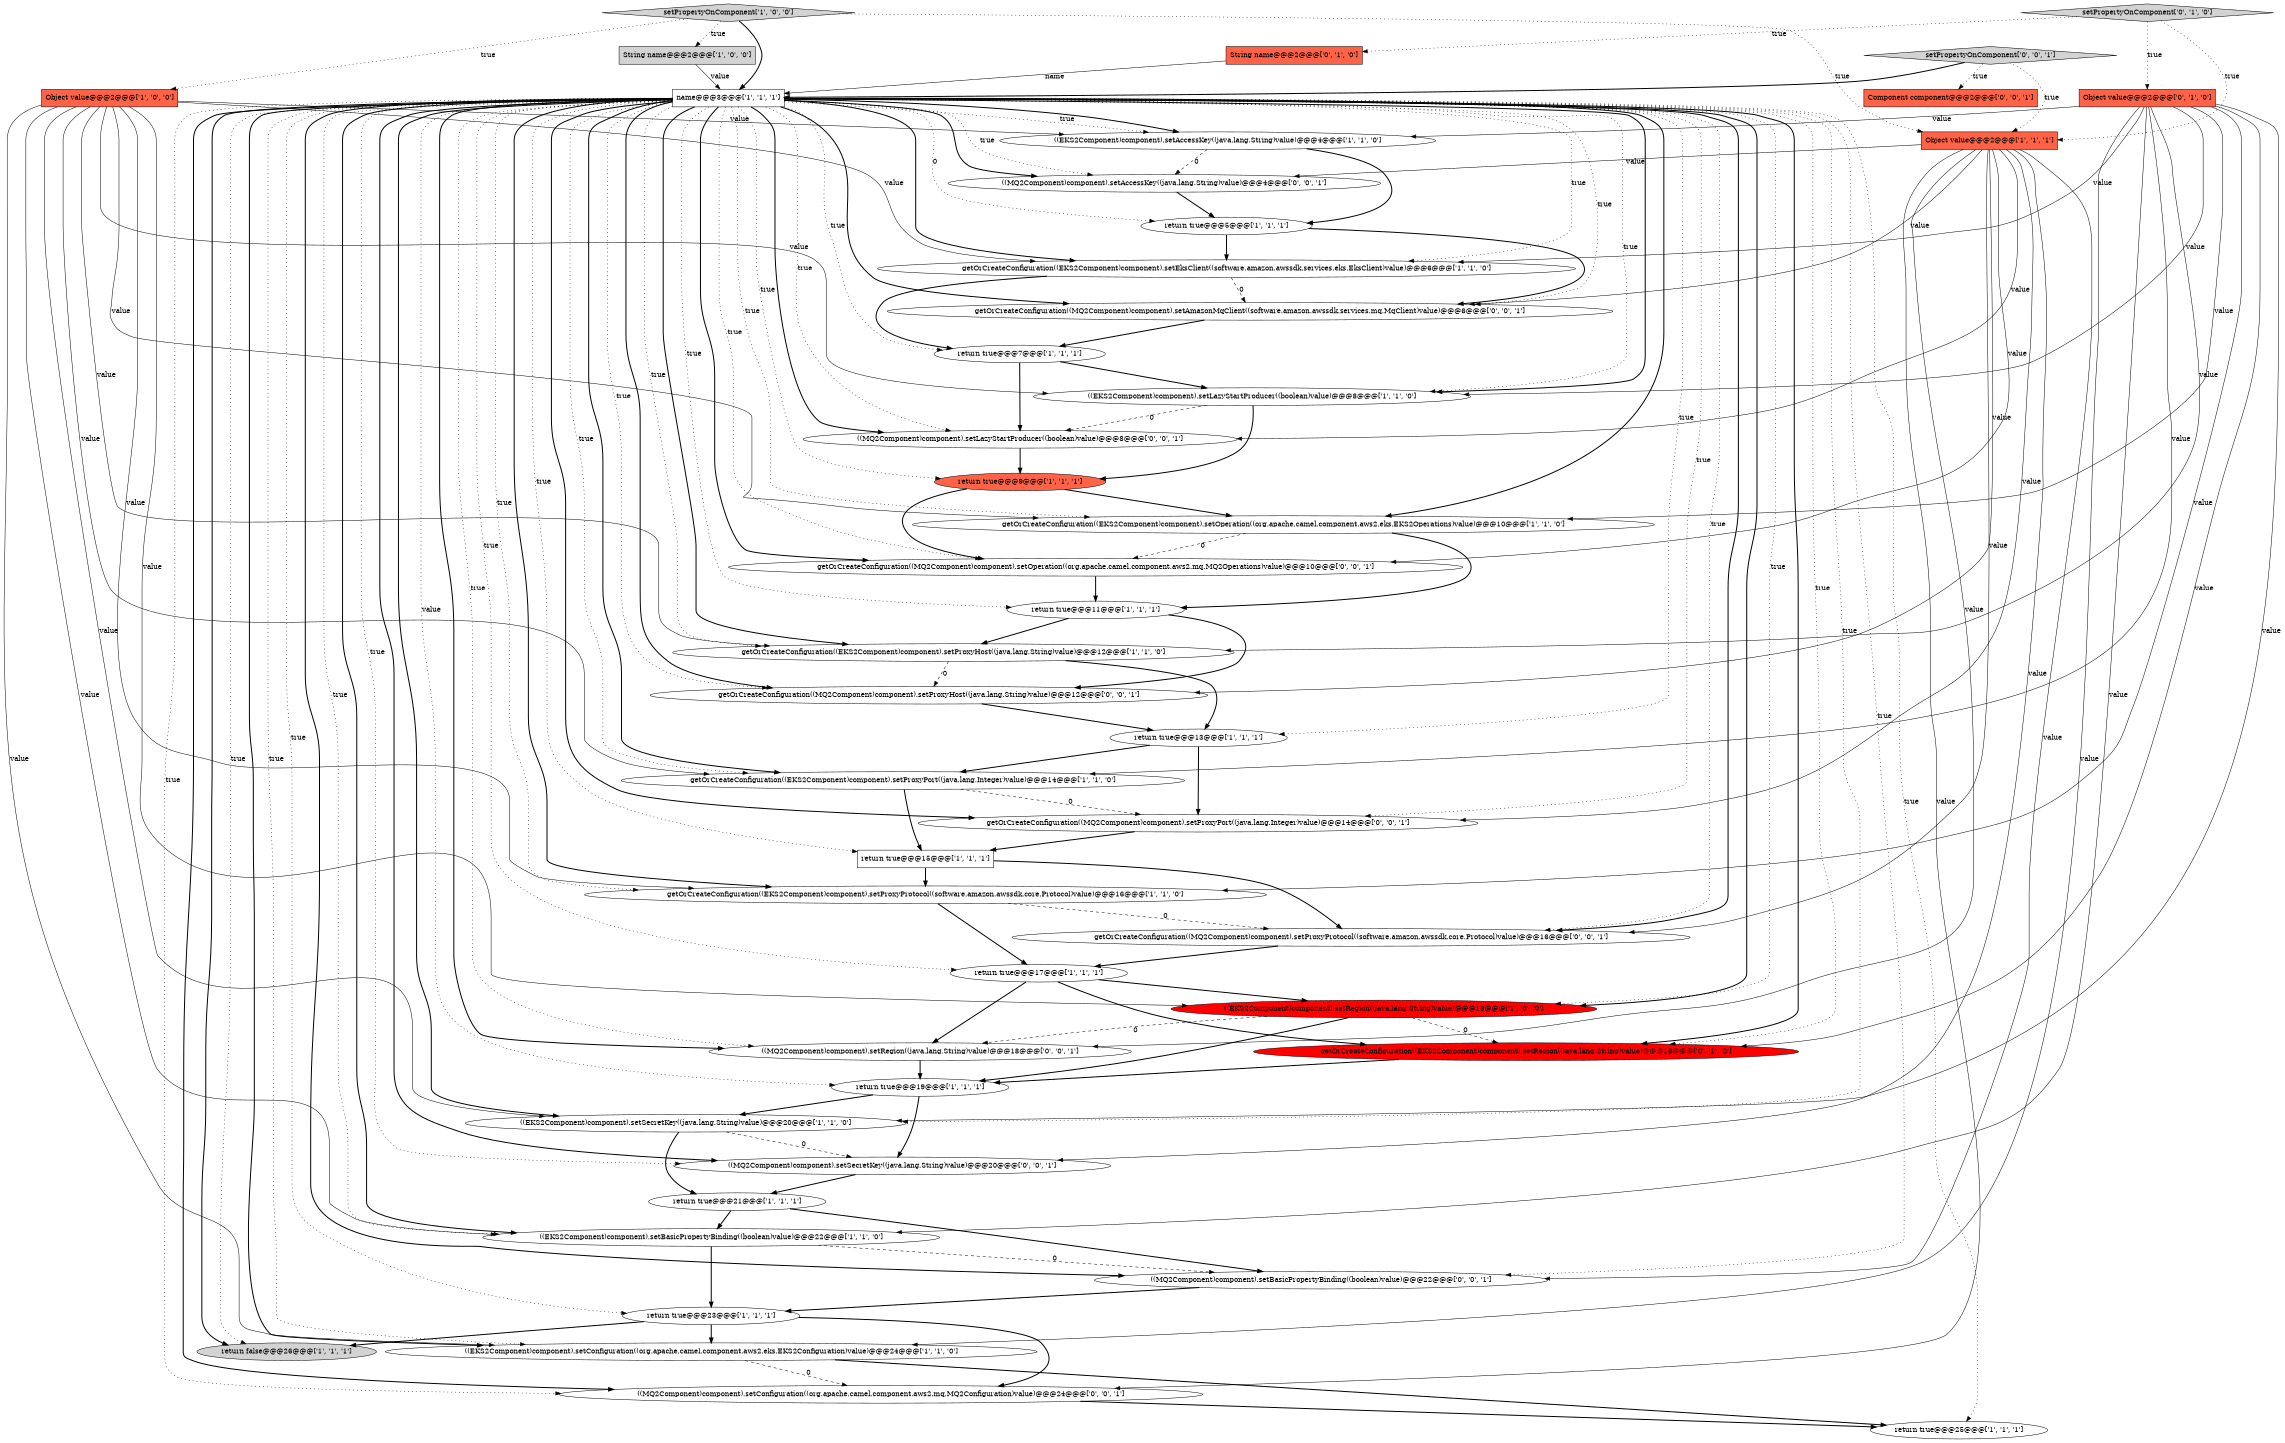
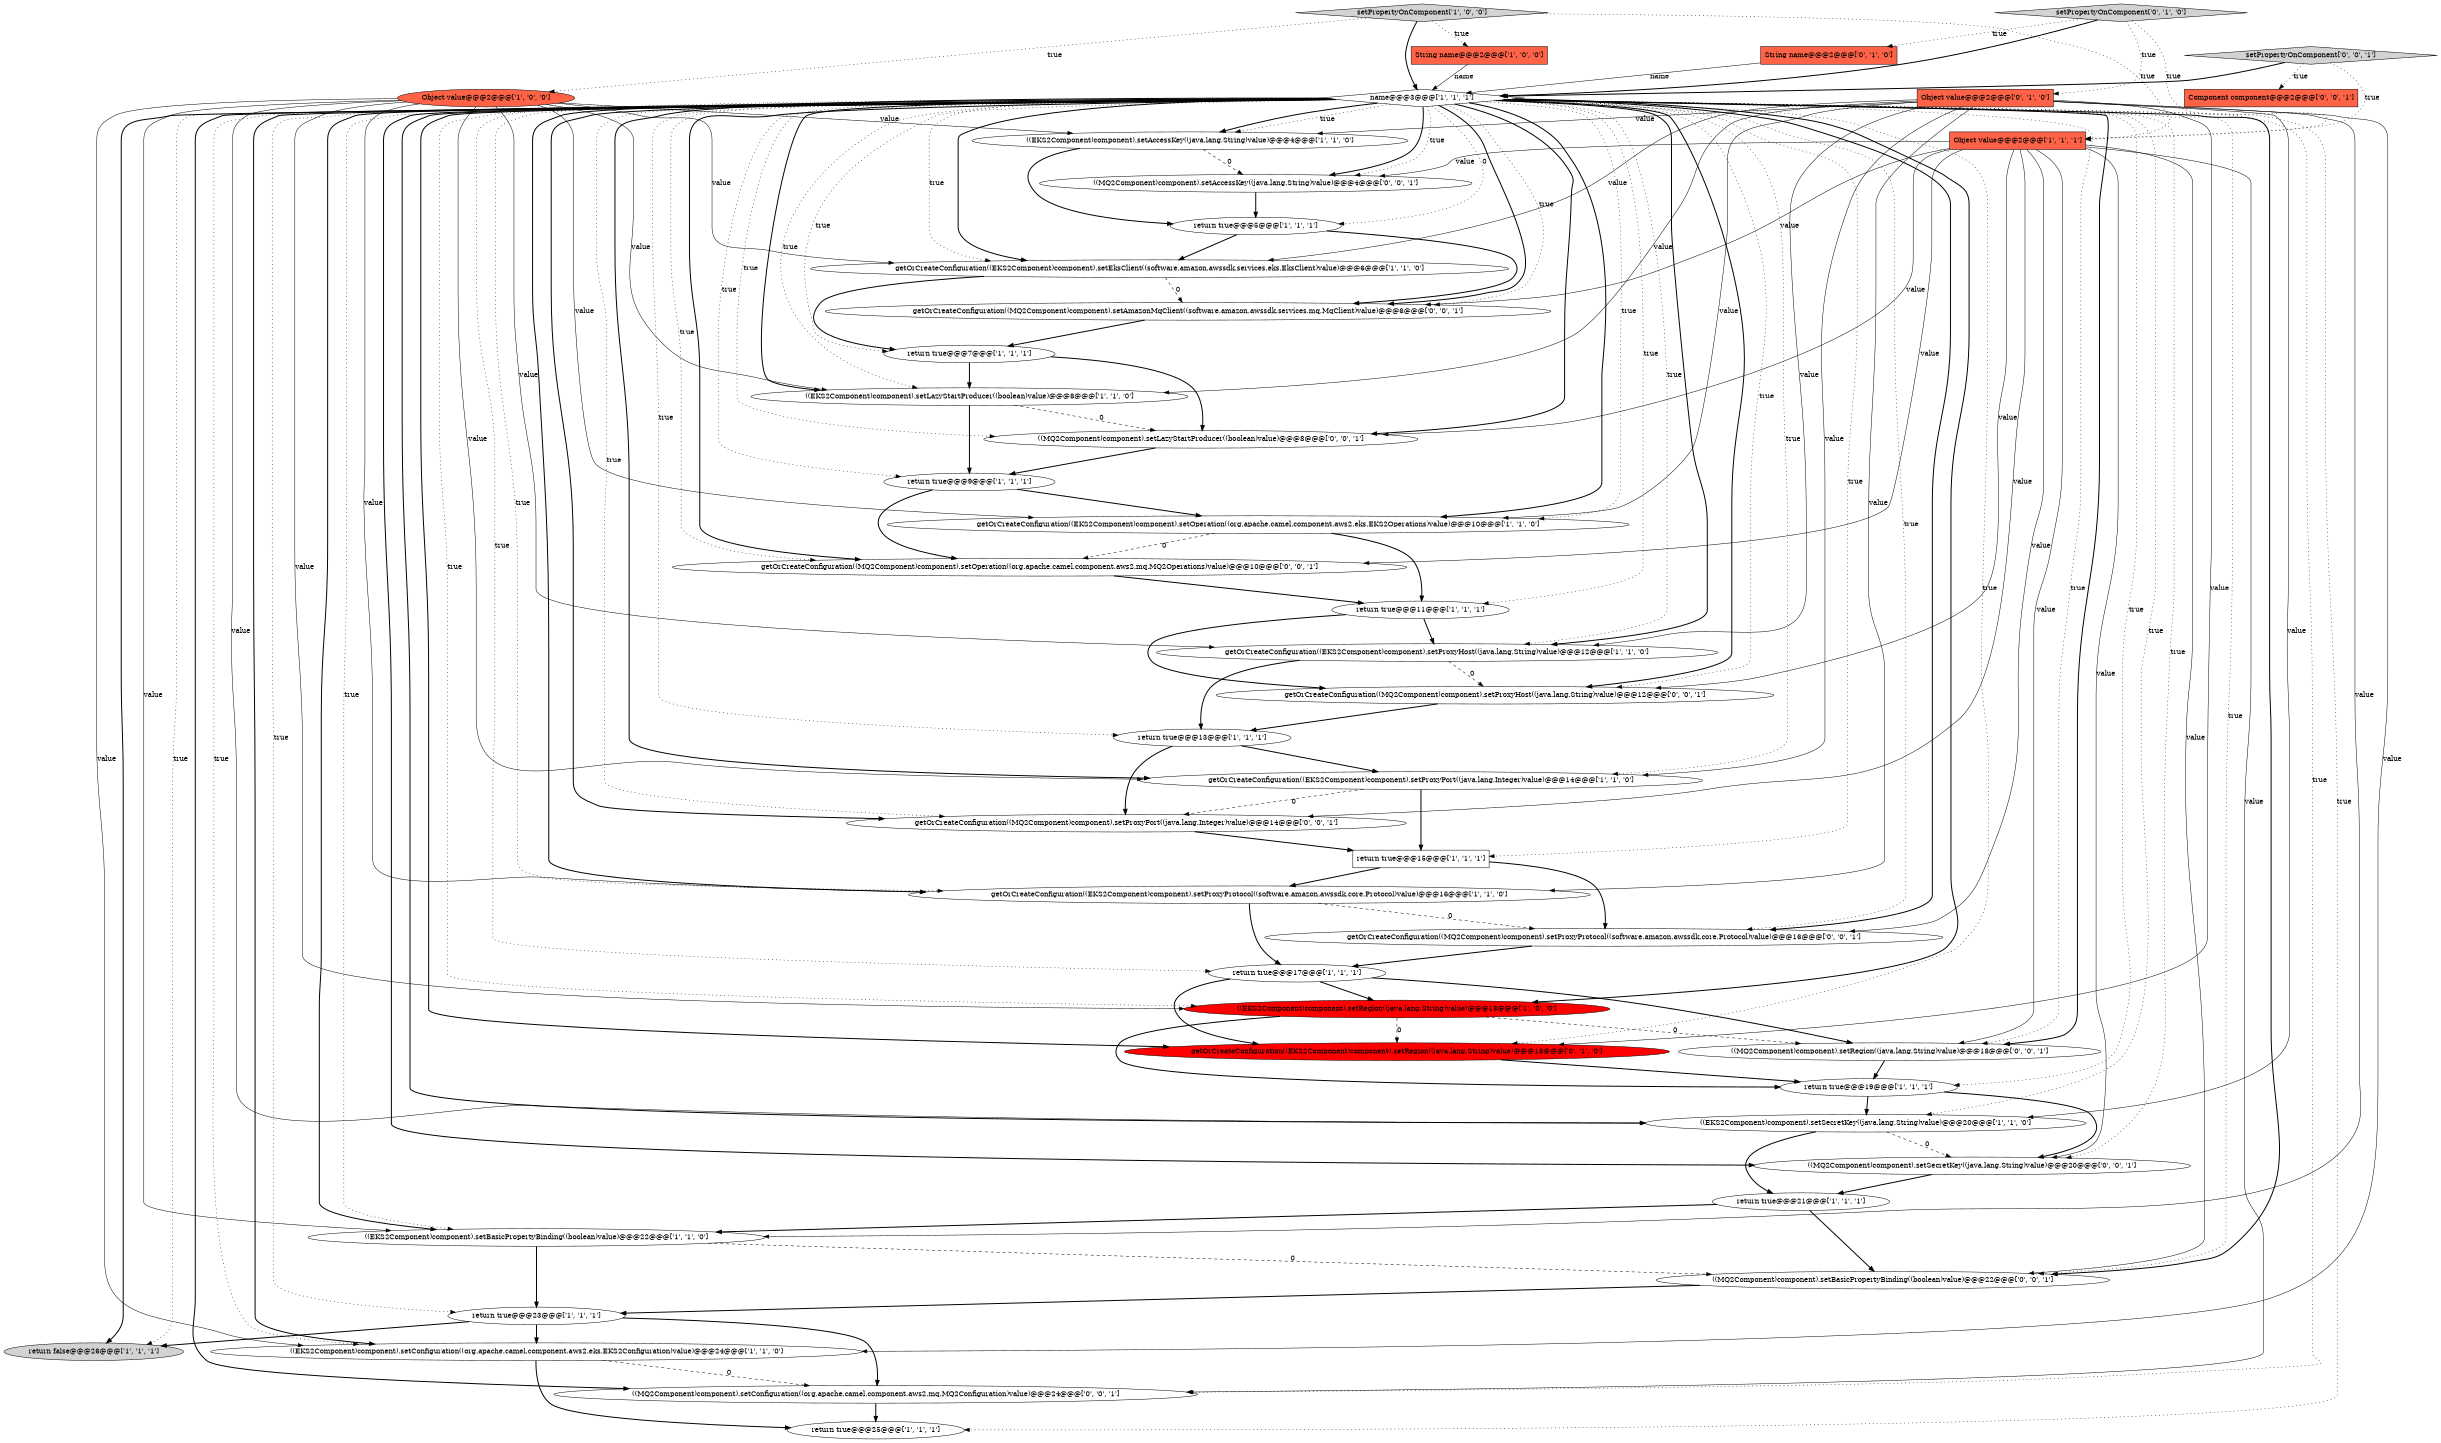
(687, 55) -> (1479, 55)
none -> (1804, 76)
(720, 77) -> (1464, 77)
(110, 98) -> (486, 98)
(728, 98) -> (1422, 98)
(1020, 482) -> (969, 482)
(432, 610) -> (2137, 610)
